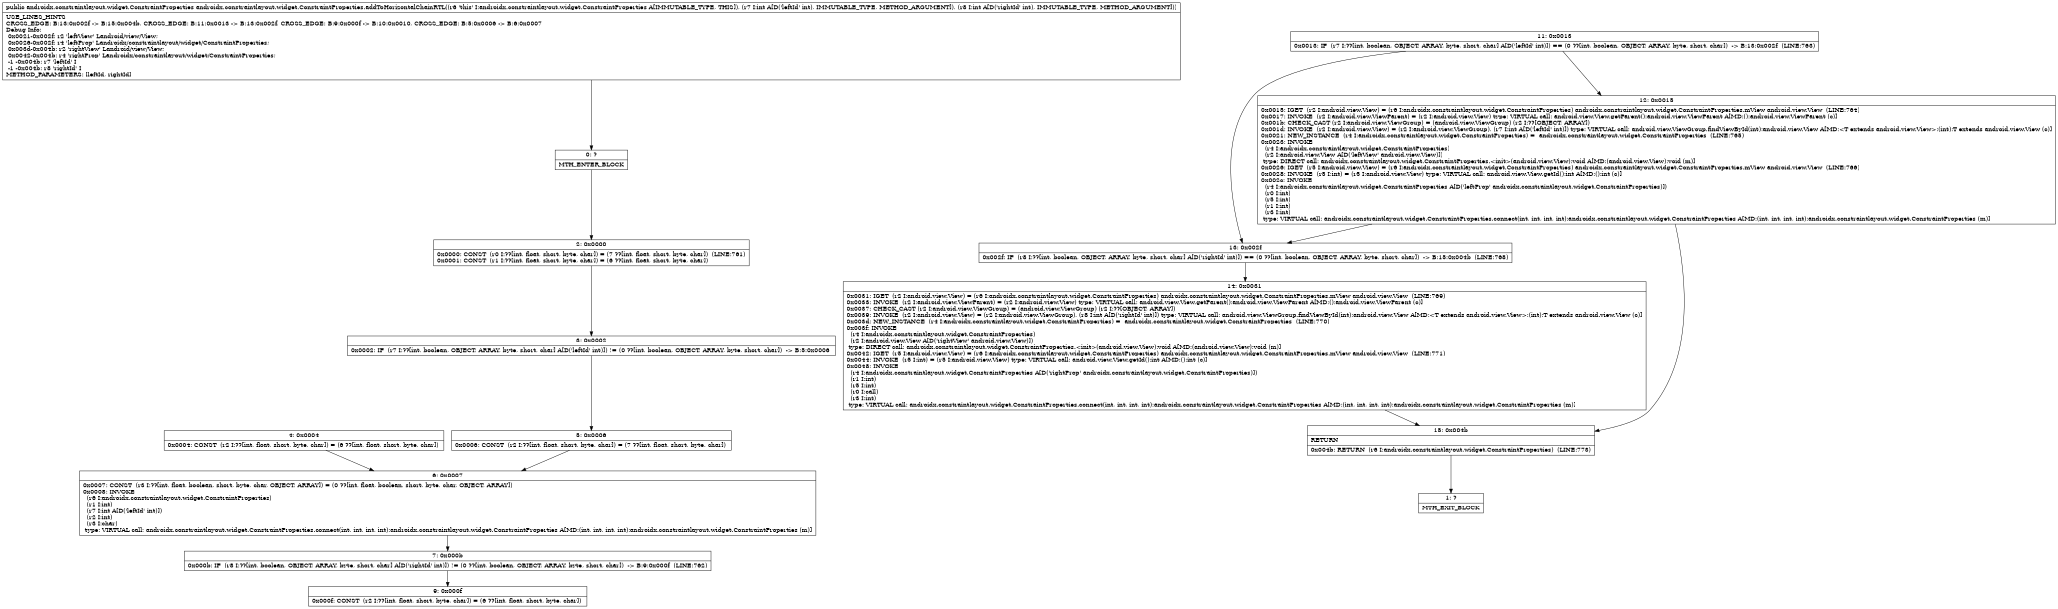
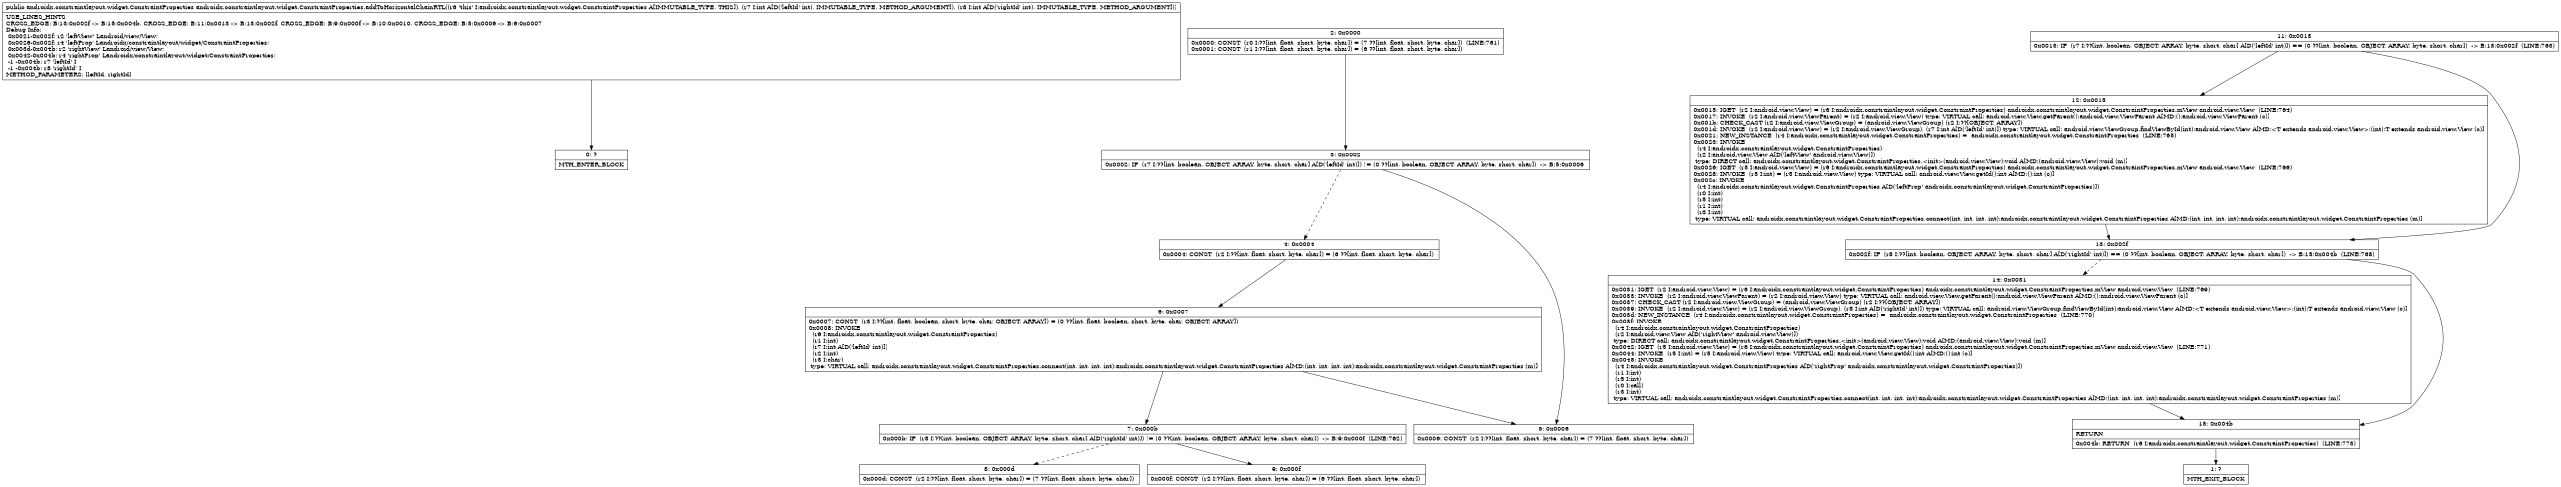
(591, 203) -> none
none -> (1323, 203)
(1245, 270) -> (2094, 266)
(1679, 348) -> (2442, 332)
(548, 460) -> (1407, 397)
none -> (999, 474)
